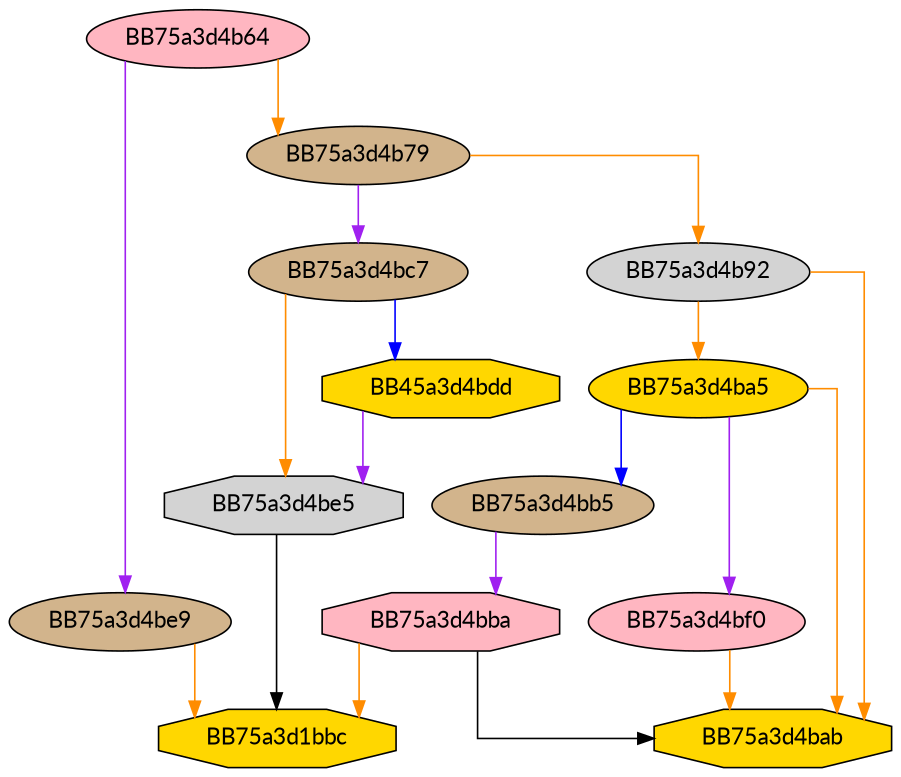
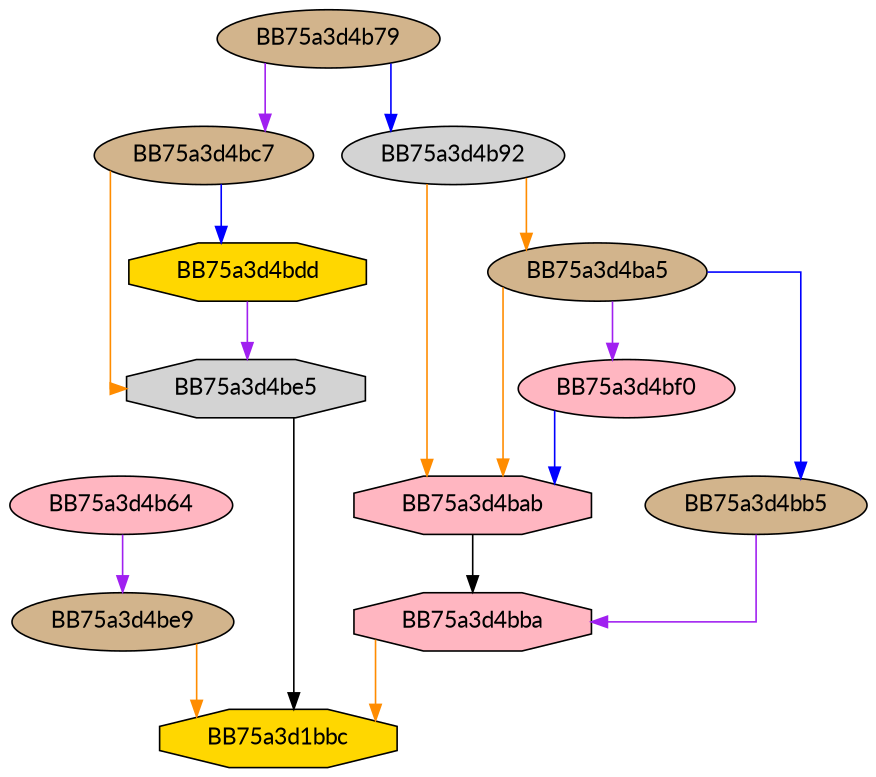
(278, 89) -> none
(620, 155) -> (391, 89)
(441, 389) -> (248, 272)
(698, 389) -> (597, 272)
(730, 672) -> (555, 439)
(514, 738) -> (473, 555)
(773, 738) -> (473, 505)
